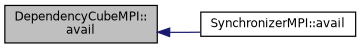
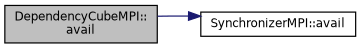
(185, 32) -> (173, 16)
